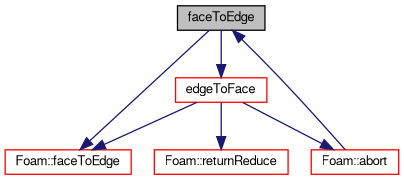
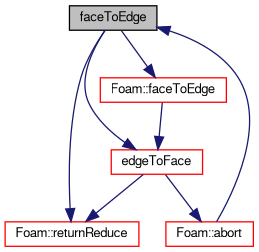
none -> (73, 116)
(151, 123) -> (161, 120)
